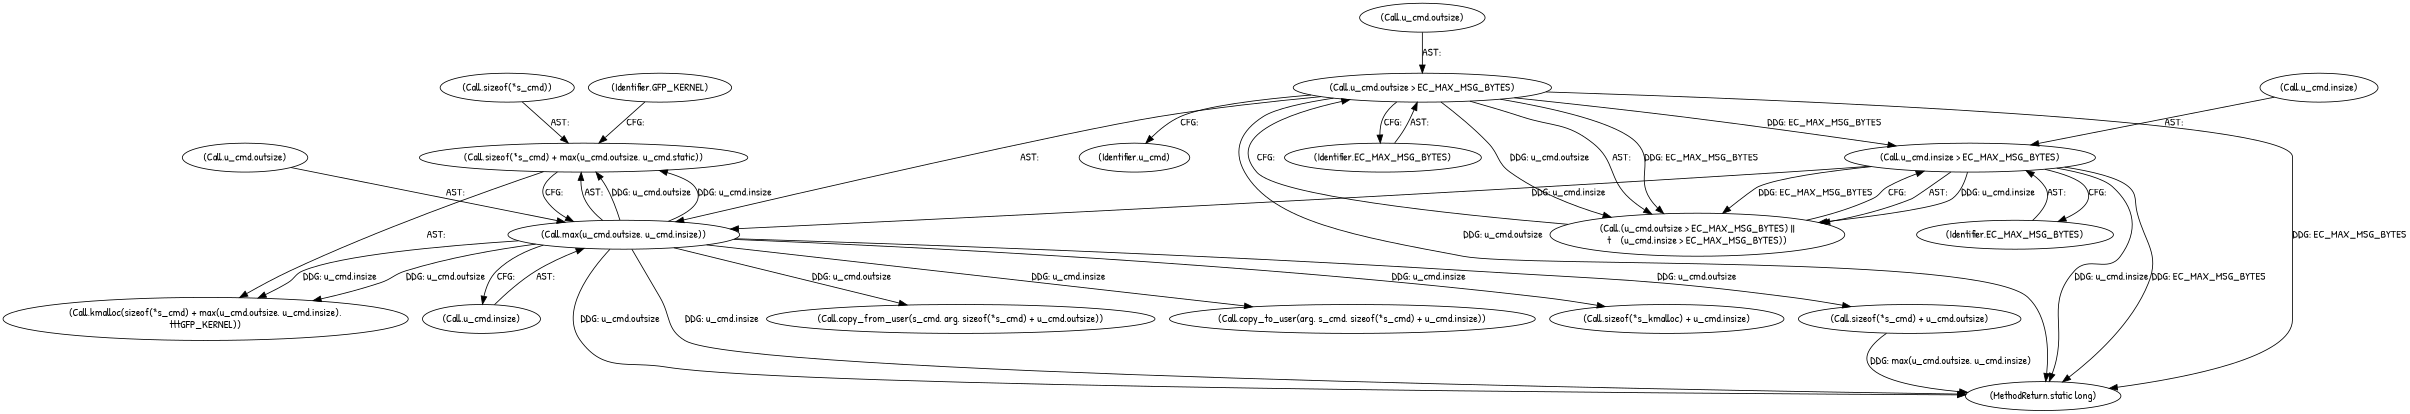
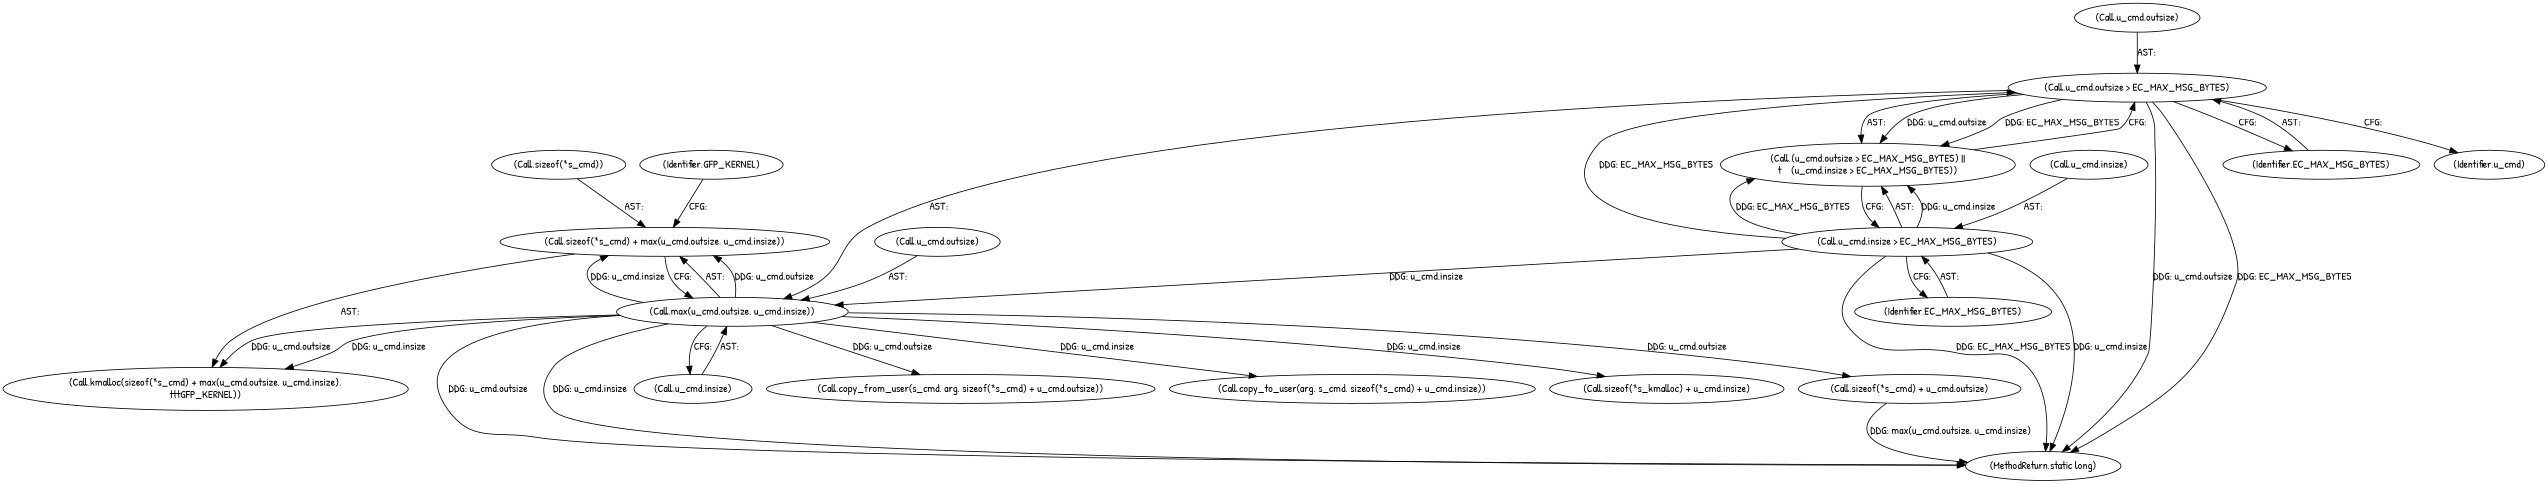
(1701, 119) -> (1674, 120)
(584, 158) -> (665, 242)
